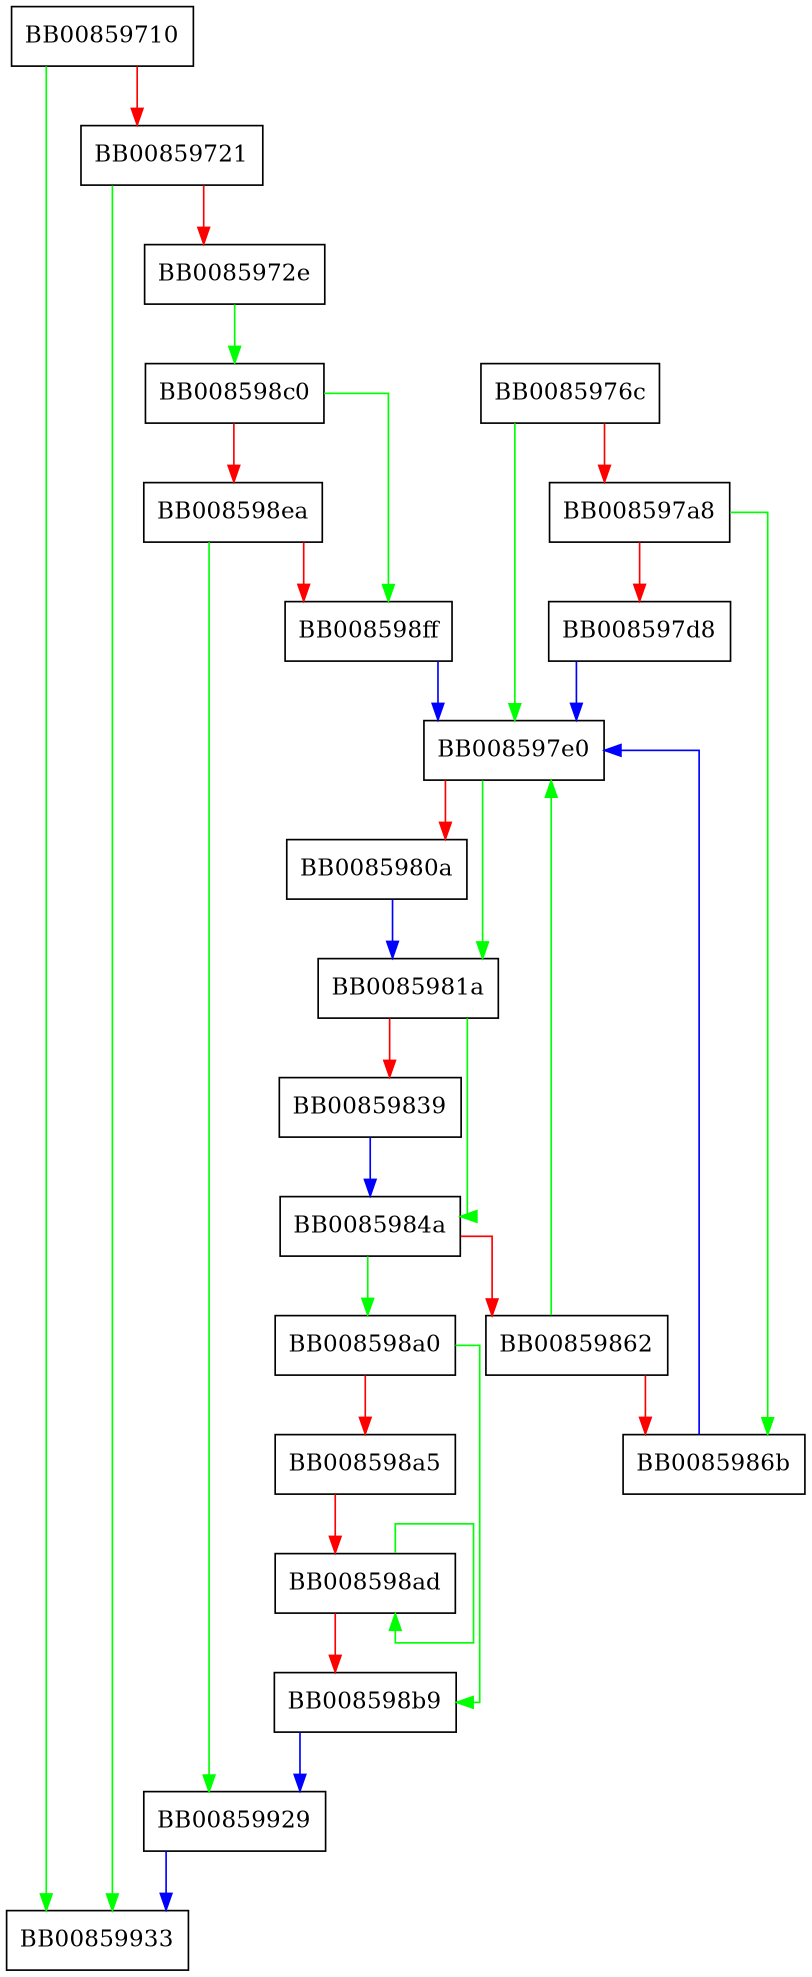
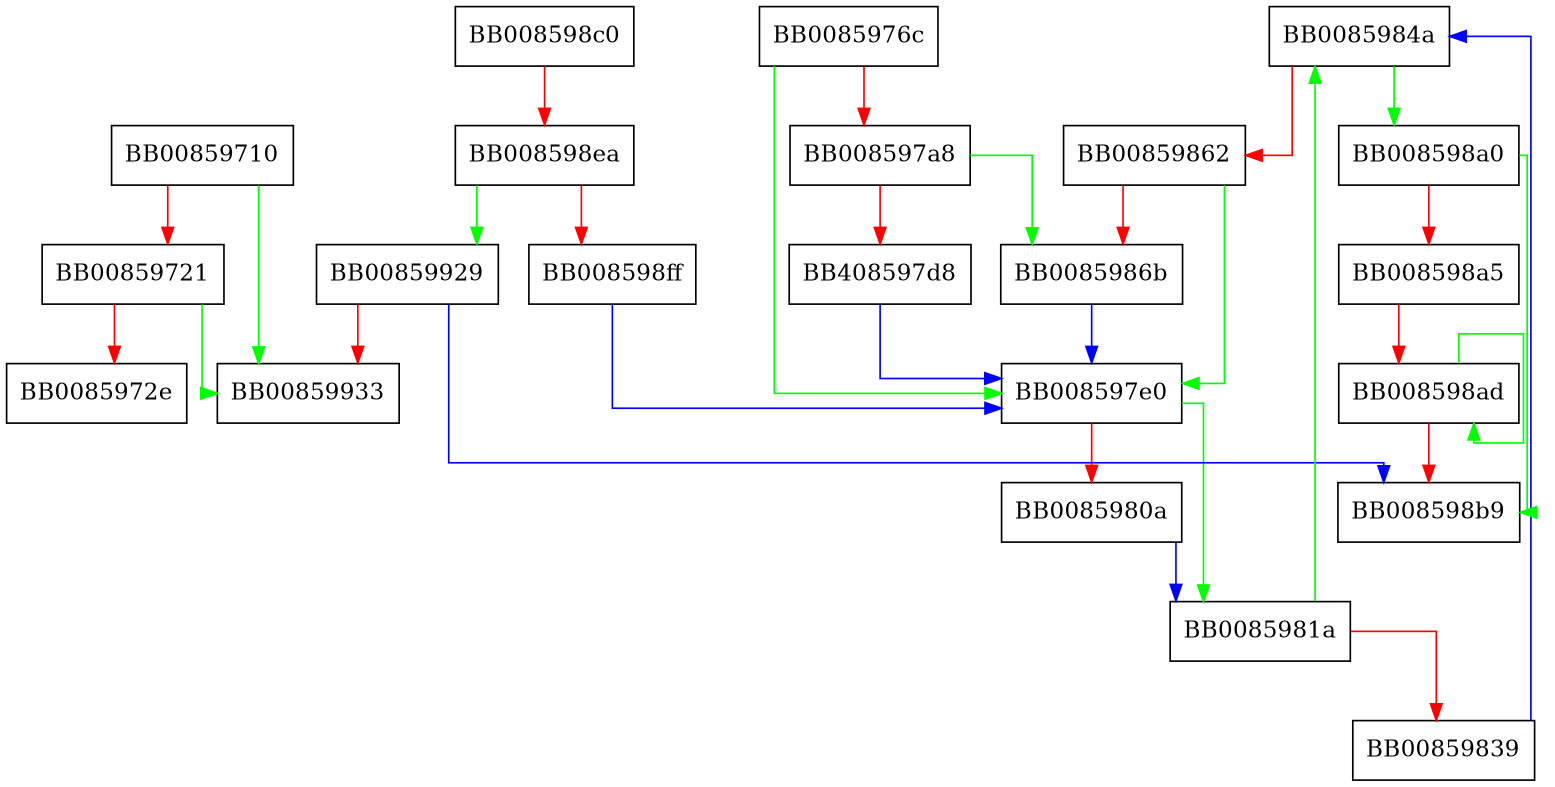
(235, 325) -> none
(388, 457) -> none
(640, 631) -> (880, 274)
(300, 1753) -> (839, 463)
(166, 1872) -> (358, 325)
